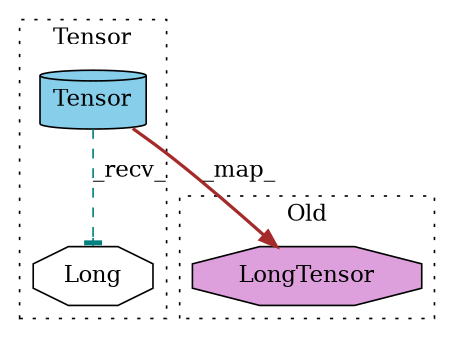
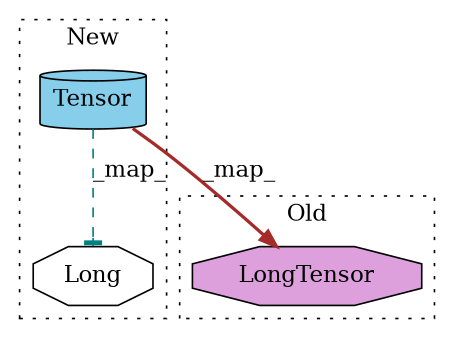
(93, 38) -> (93, 38)
(130, 171) -> (130, 171)
